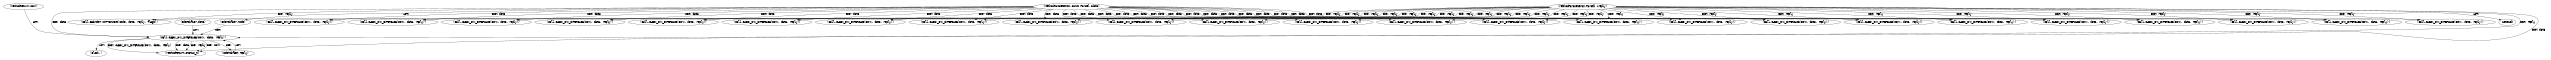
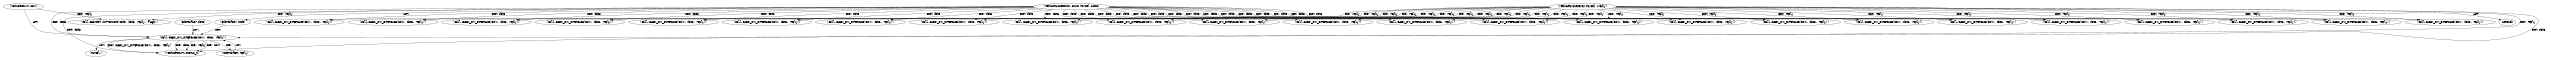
none -> (254, 13)
(853, 18) -> (68, 14)
(96, 53) -> (96, 53)
